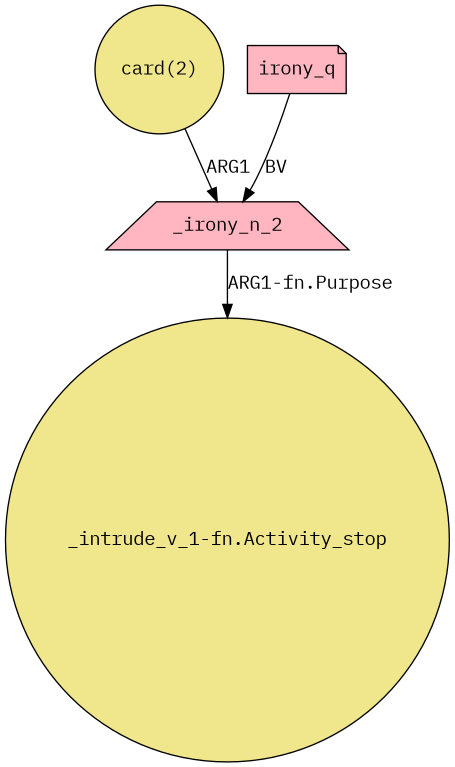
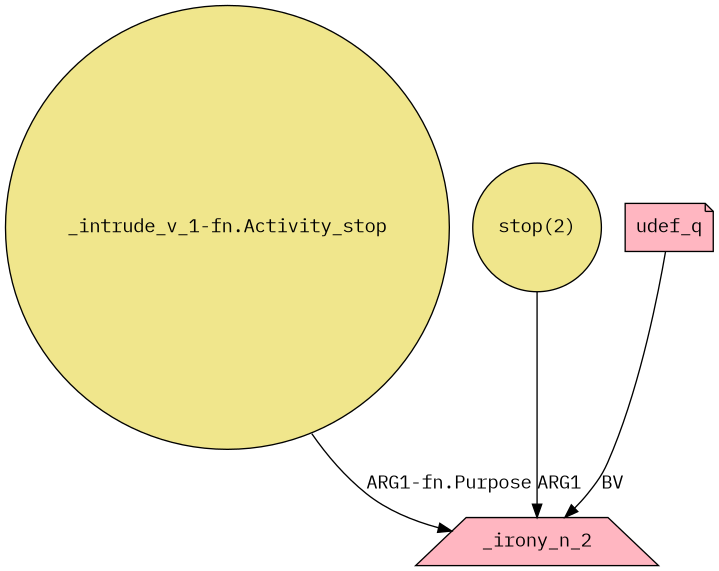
(159, 70) -> (537, 227)
(297, 70) -> (669, 227)
(227, 277) -> (366, 493)
